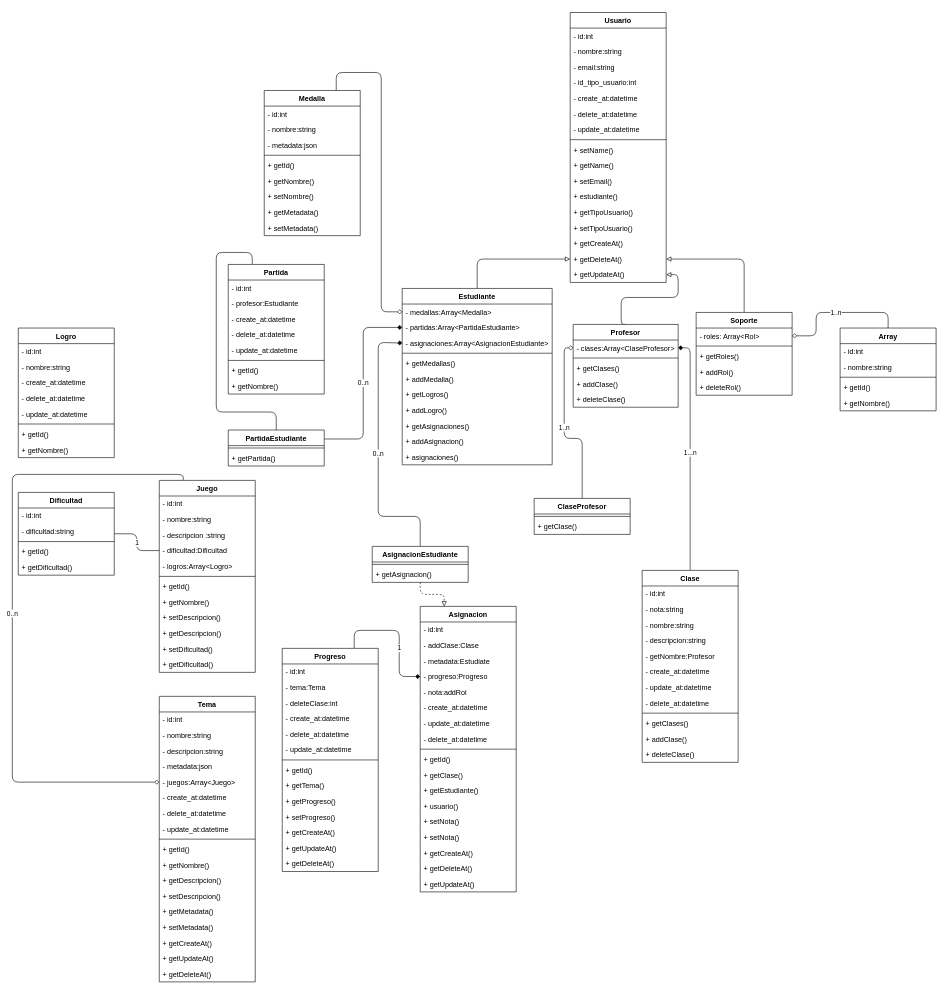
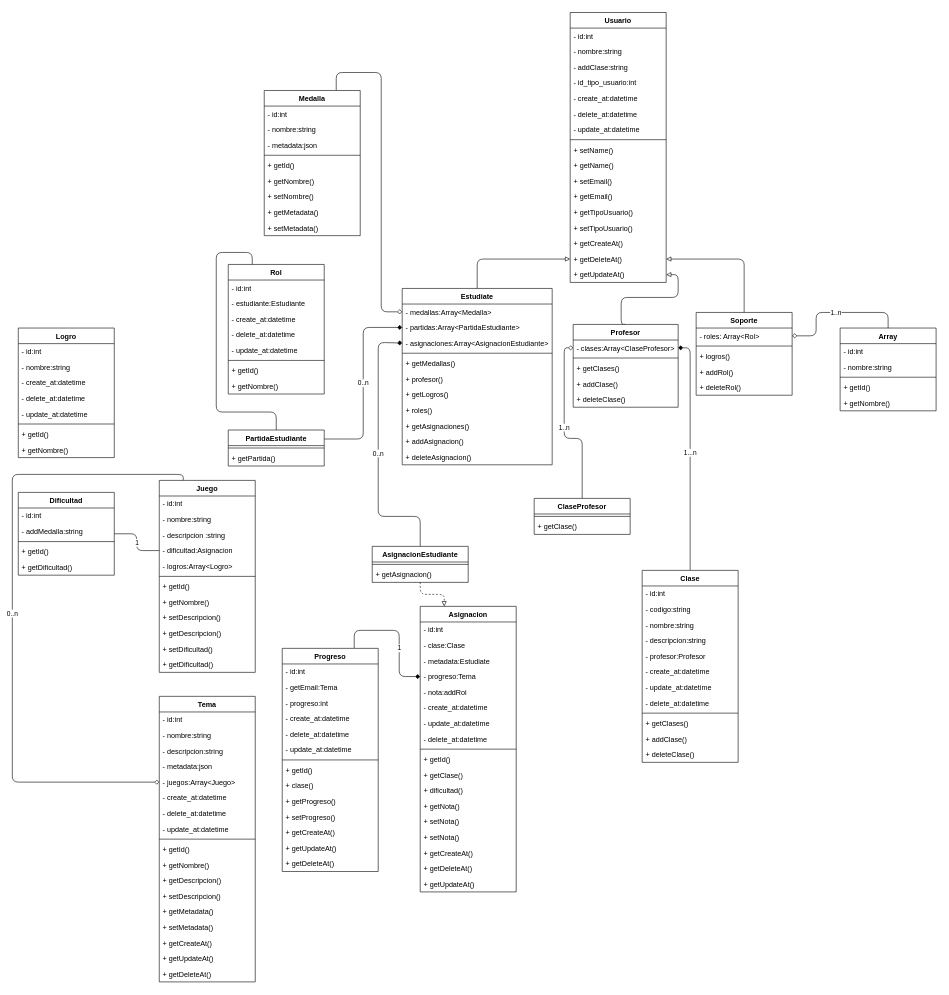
(597, 67) -> (604, 67)
(600, 197) -> (595, 197)
(276, 272) -> (276, 272)
(477, 296) -> (477, 296)
(271, 304) -> (274, 304)
(722, 356) -> (718, 356)
(431, 379) -> (429, 379)
(429, 410) -> (422, 410)
(435, 457) -> (442, 457)
(54, 532) -> (55, 532)
(201, 551) -> (202, 551)
(669, 610) -> (672, 610)
(452, 646) -> (446, 646)
(684, 656) -> (682, 656)
(460, 677) -> (452, 677)
(306, 688) -> (312, 688)
(315, 703) -> (311, 703)
(307, 786) -> (302, 786)
(456, 791) -> (448, 791)
(444, 806) -> (445, 806)
